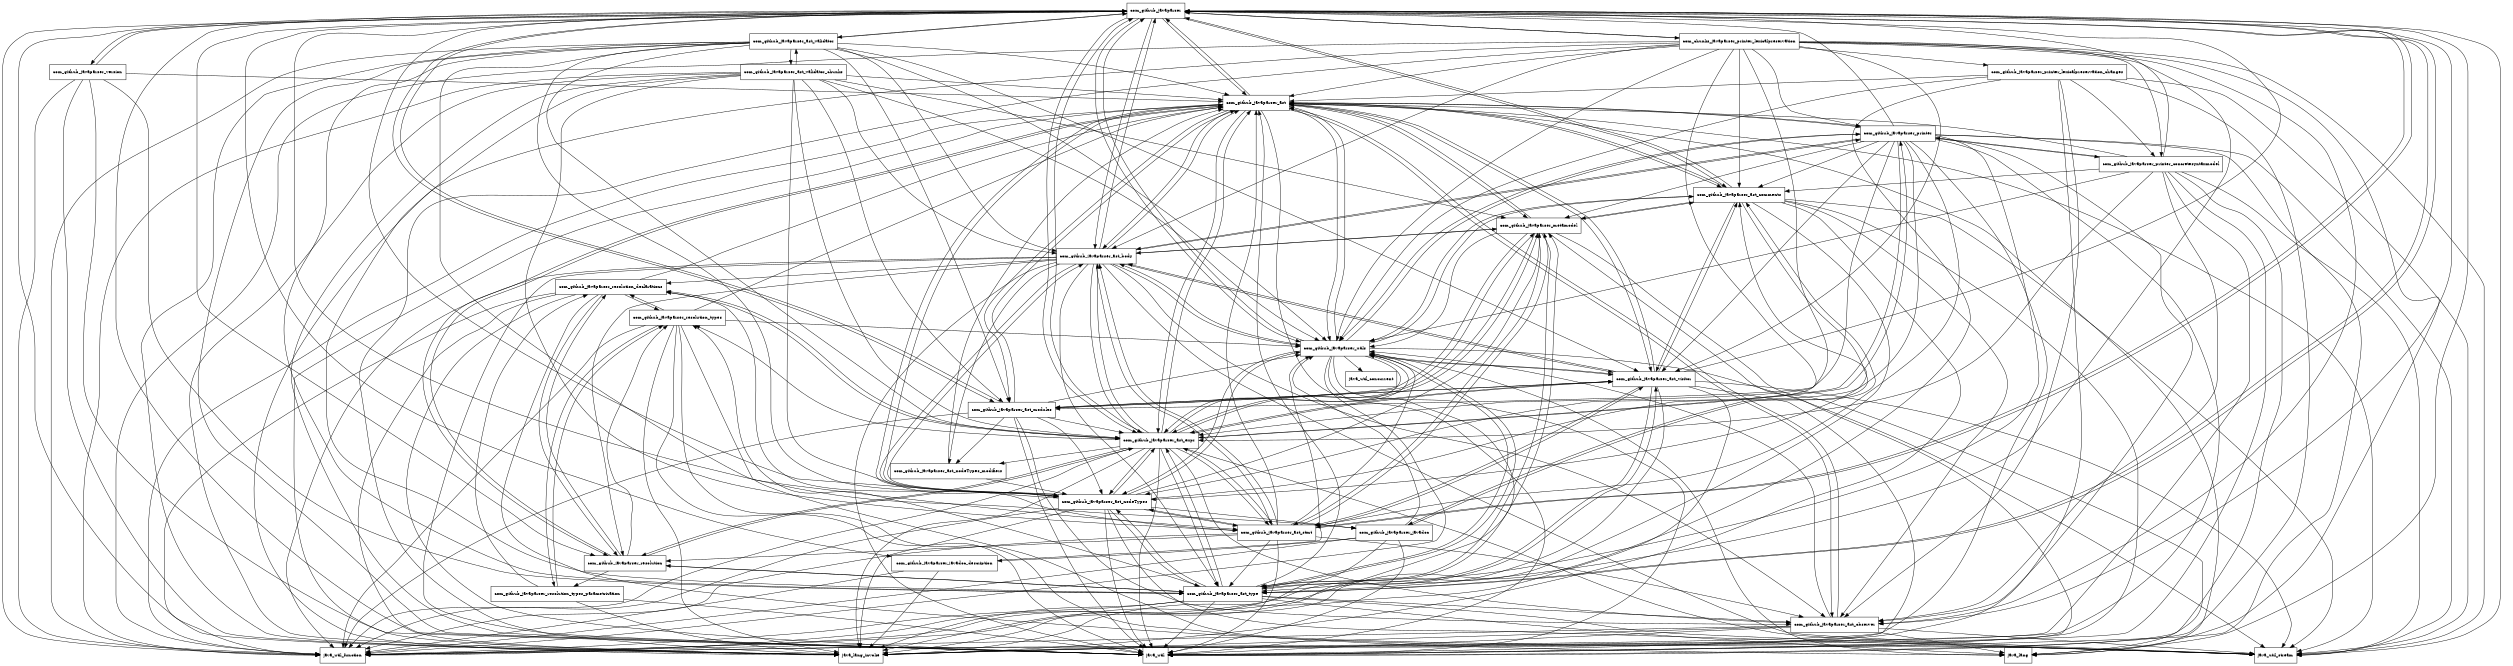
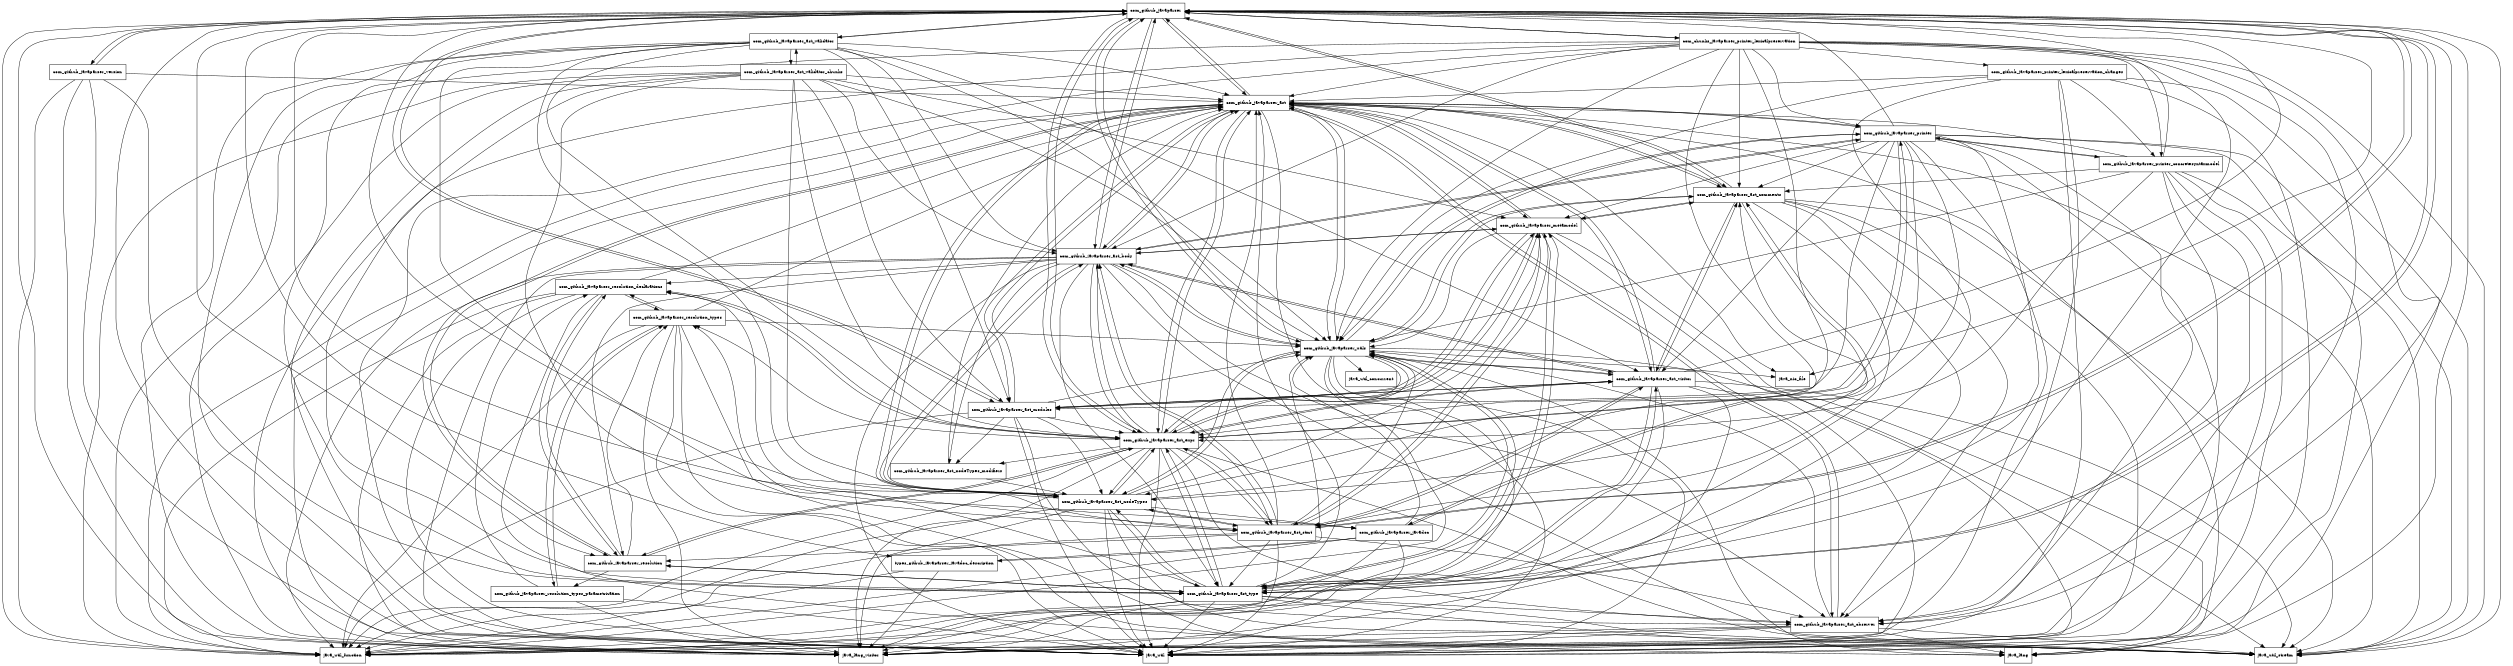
(85, 191) -> none
(1911, 207) -> none
none -> (1793, 379)
(944, 563) -> (944, 563)
(861, 655) -> (861, 655)
